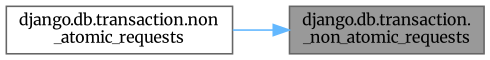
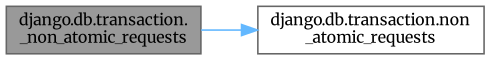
(253, 30) -> (221, 30)
